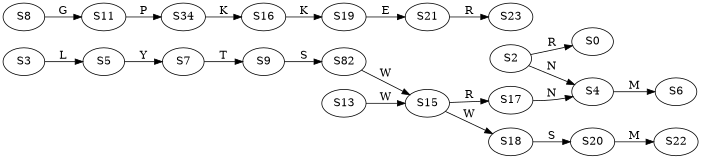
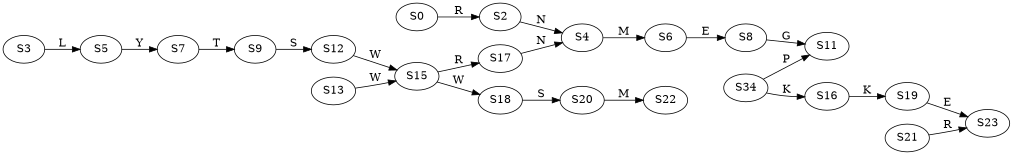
(140, 17) -> (783, 69)
(382, 17) -> (944, 109)
none -> (702, 38)
(548, 51) -> (455, 17)
(344, 62) -> (333, 49)
